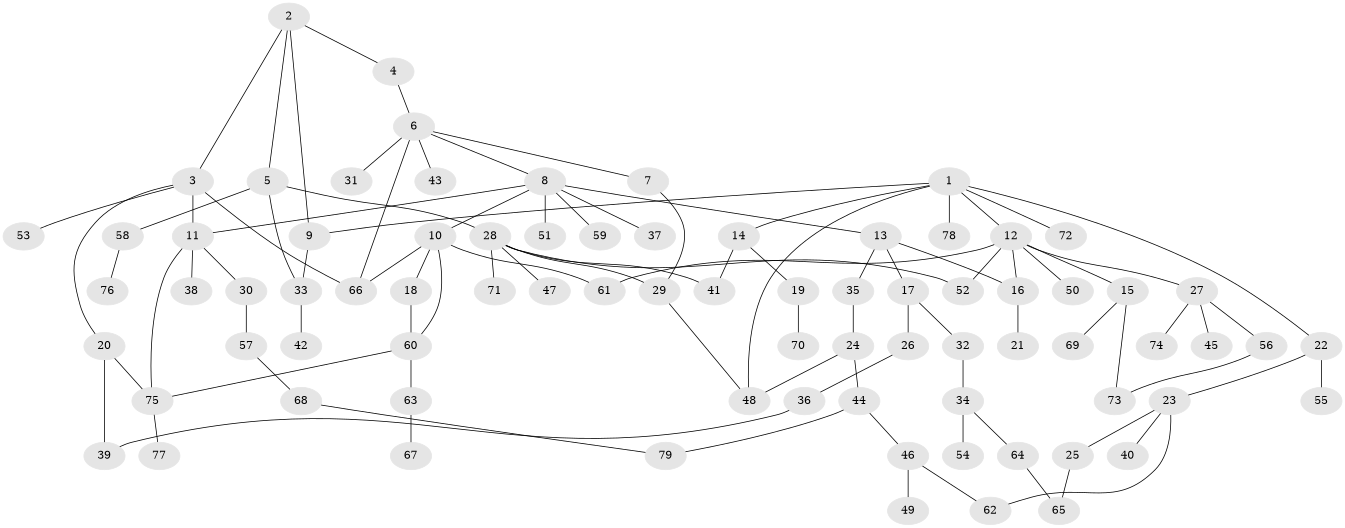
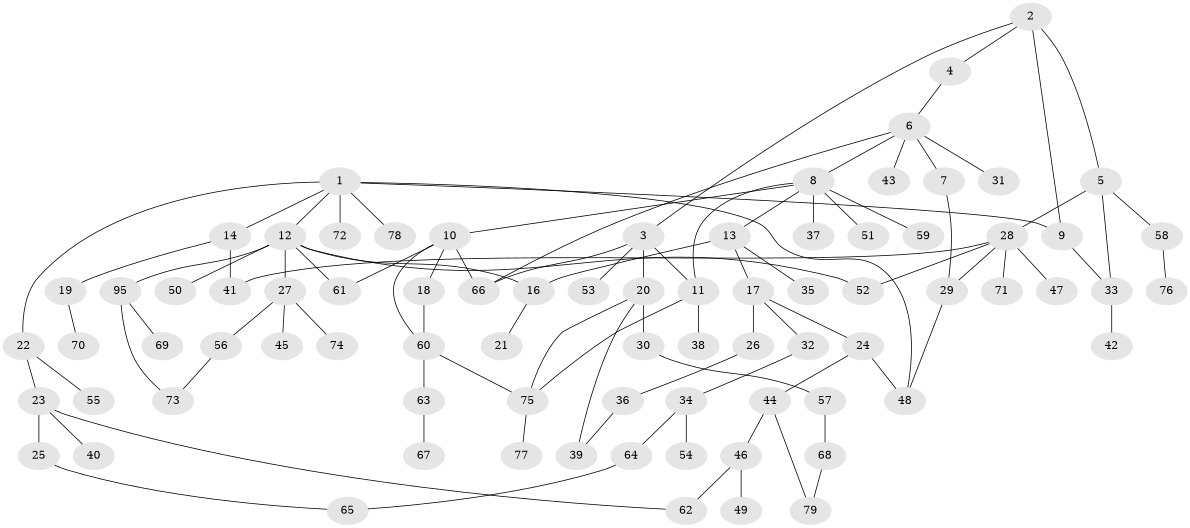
(220, 264) -> (644, 313)
(1128, 291) -> (120, 291)
(853, 319) -> (808, 319)
